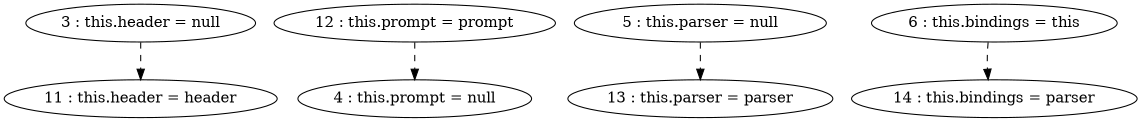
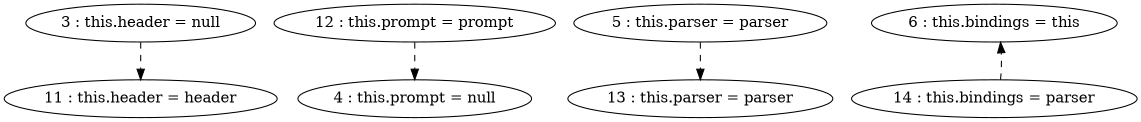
(700, 23) -> (700, 23)
(987, 56) -> (1001, 66)
